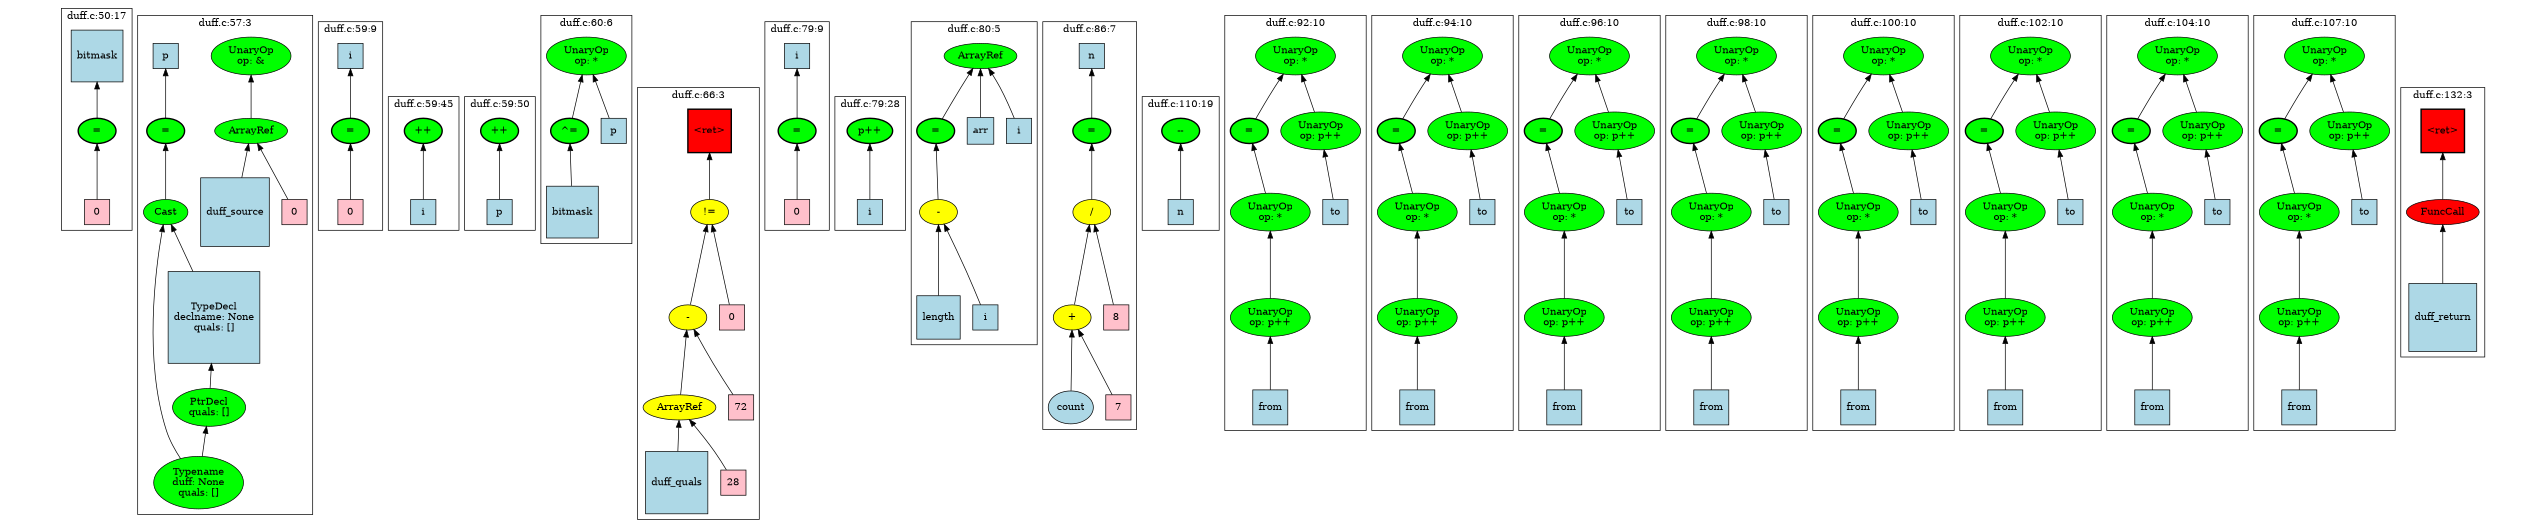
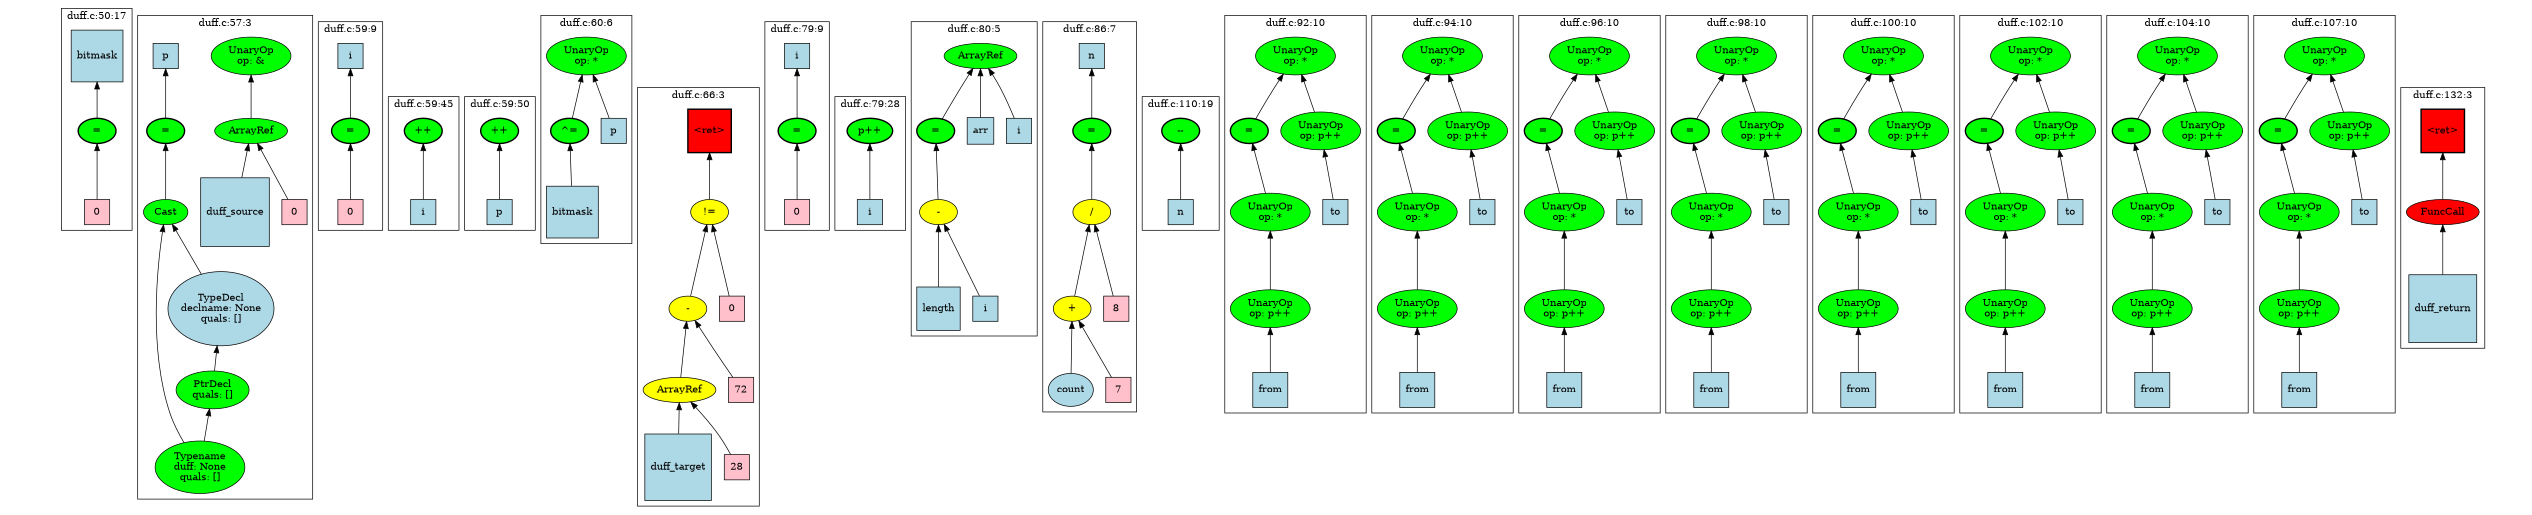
(214, 317) -> (221, 309)
(677, 483) -> (678, 467)
